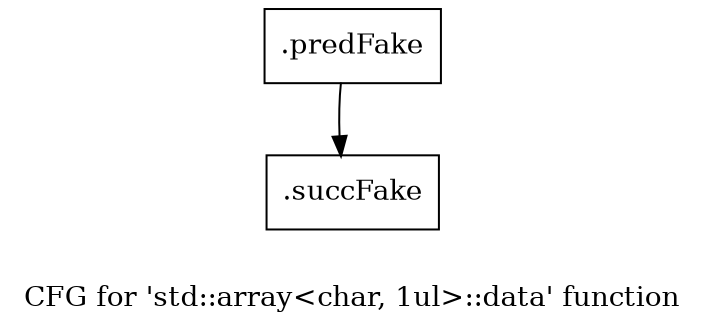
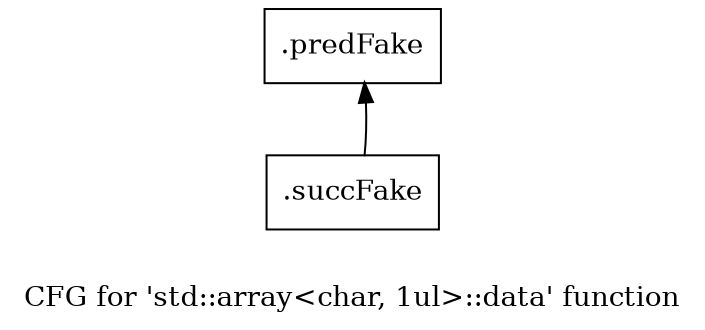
(339, 109) -> (366, 130)
